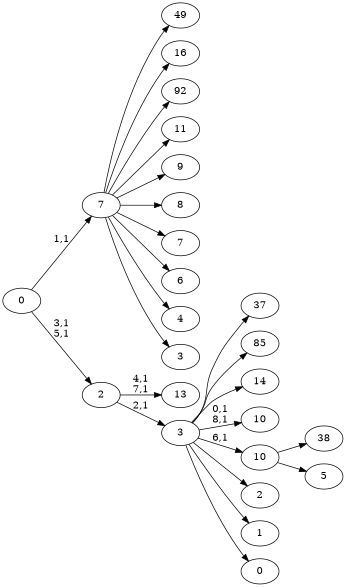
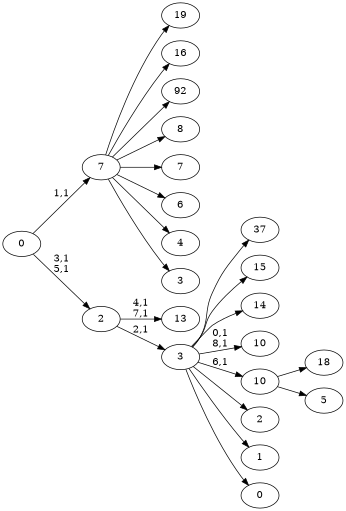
(181, 15) -> (181, 15)
(181, 129) -> none
(181, 167) -> none
(260, 344) -> (260, 268)
(324, 439) -> (324, 363)
